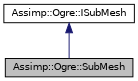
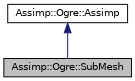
(69, 14) -> (68, 14)
